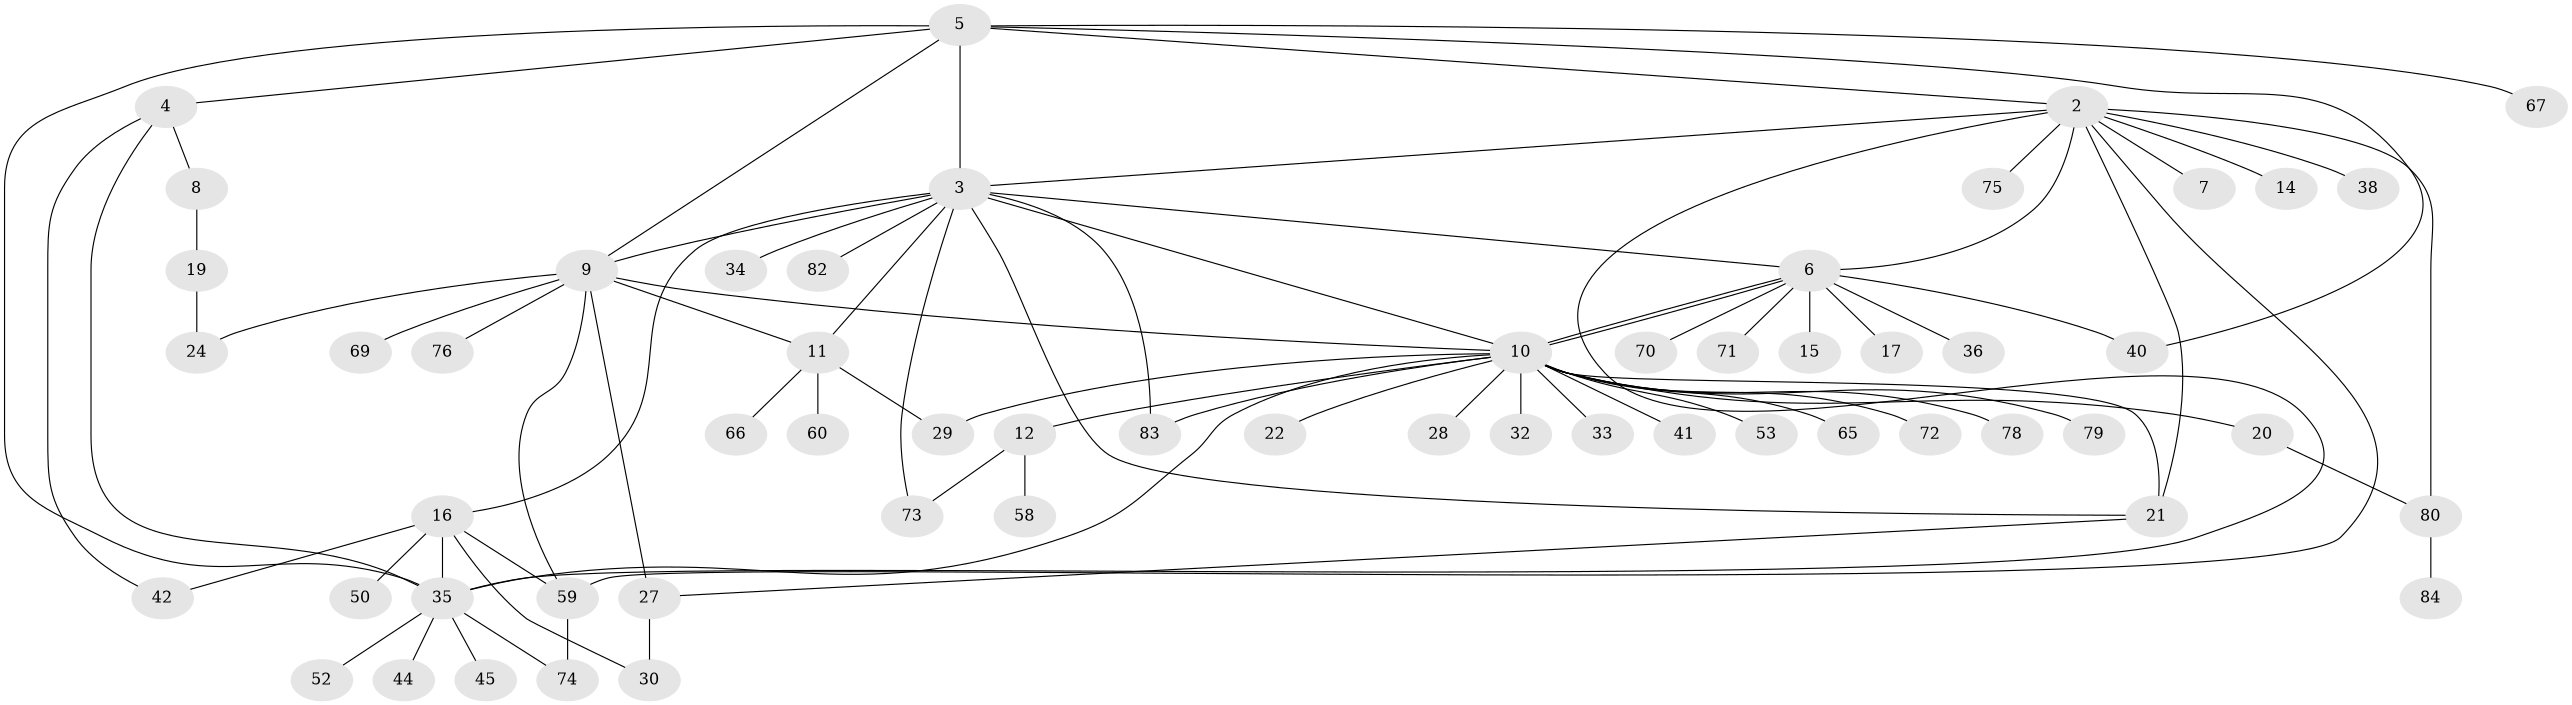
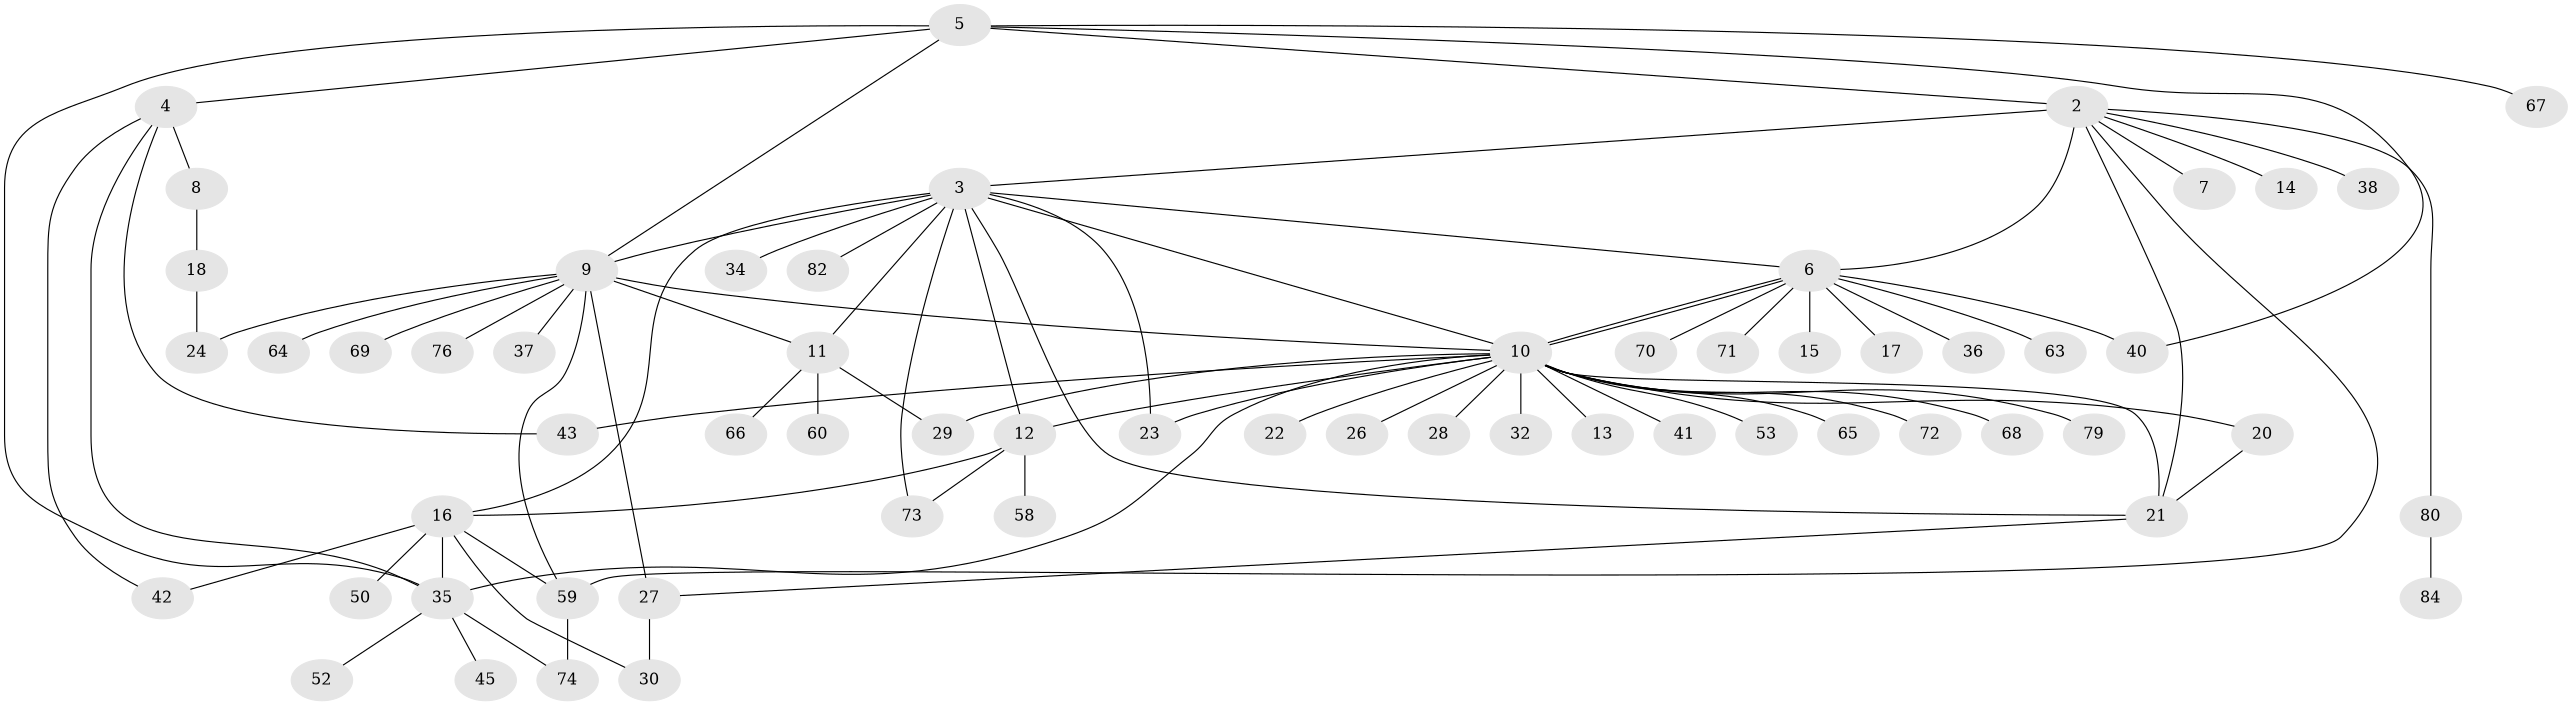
(960, 107) -> (992, 312)
(1993, 189) -> none
(197, 271) -> (197, 271)
none -> (279, 353)
none -> (524, 353)
none -> (2055, 353)
none -> (568, 435)
(1150, 435) -> (1150, 435)
none -> (1357, 435)
(1603, 435) -> (1603, 435)
(2012, 435) -> (2012, 435)
(2347, 475) -> (2210, 476)
none -> (740, 500)
(2092, 554) -> none
(404, 680) -> none
